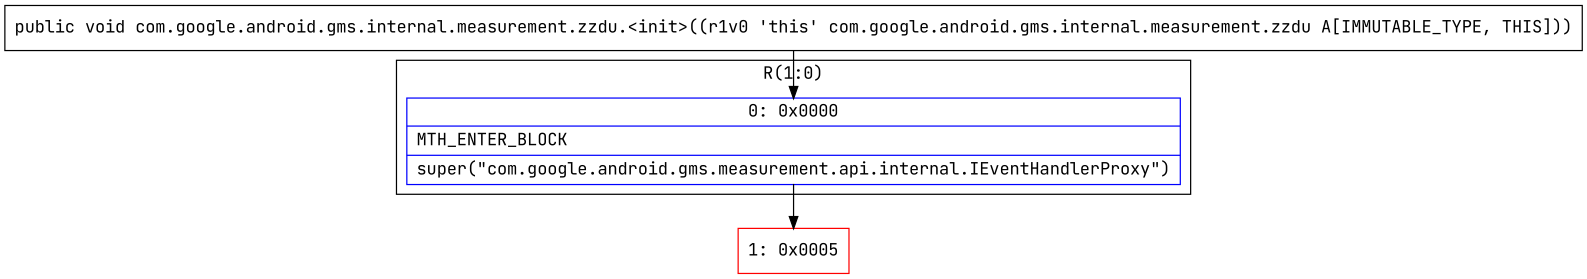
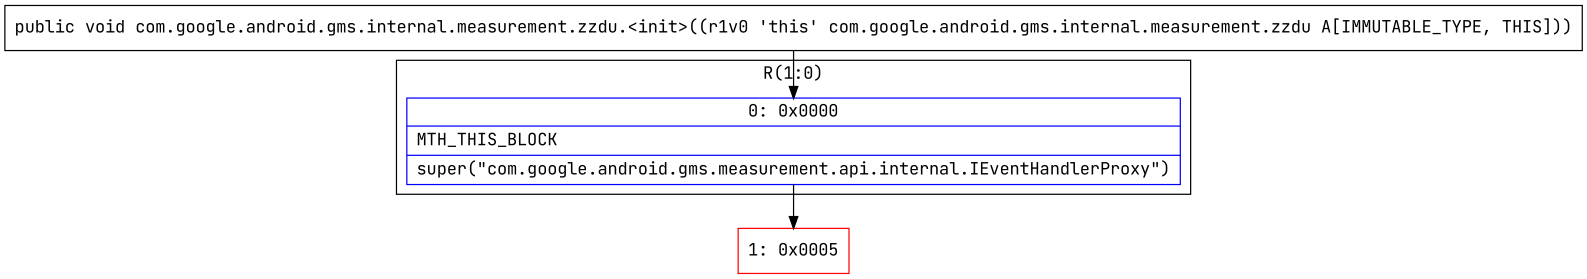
(492, 140) -> (487, 140)
